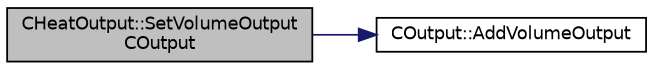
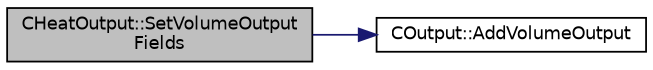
(160, 35) -> (160, 35)
